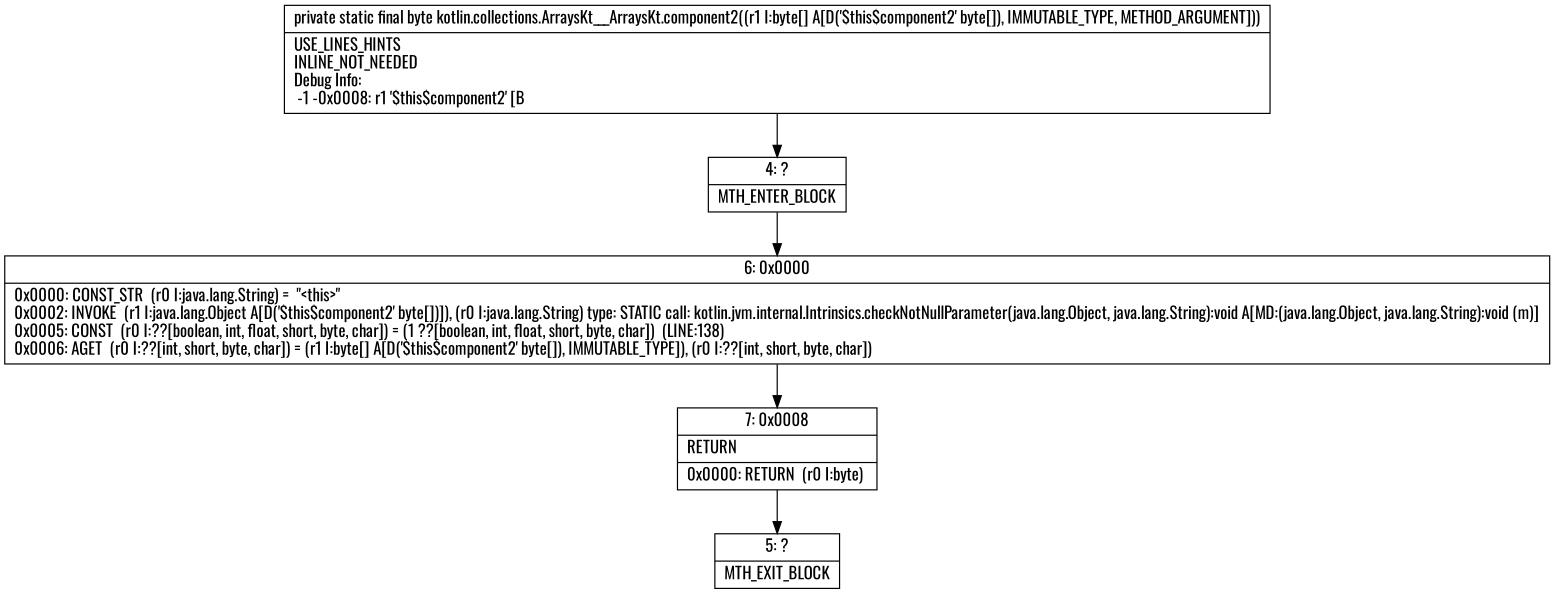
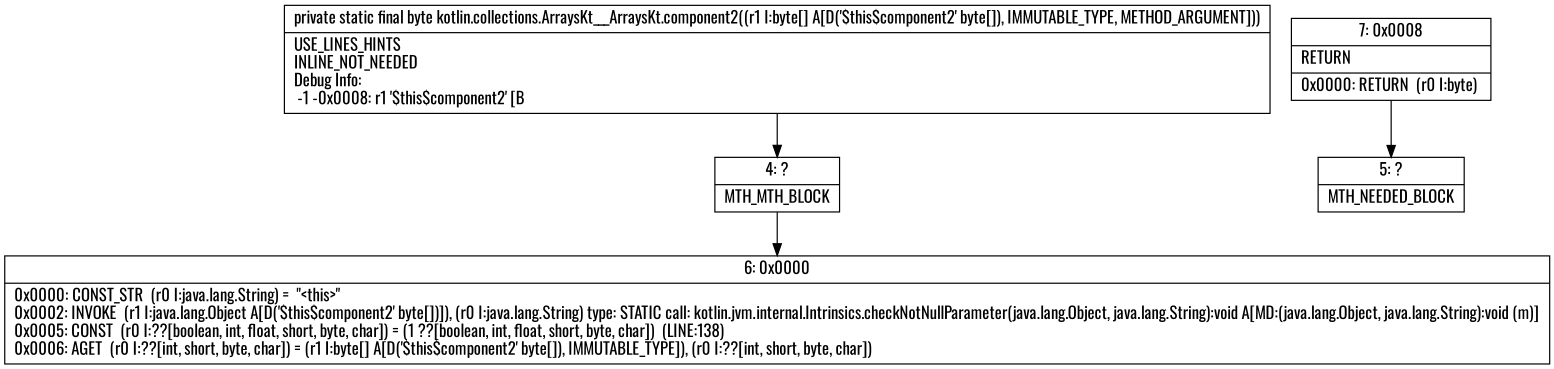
(777, 198) -> (777, 198)
(777, 380) -> none
(777, 574) -> (1391, 198)
